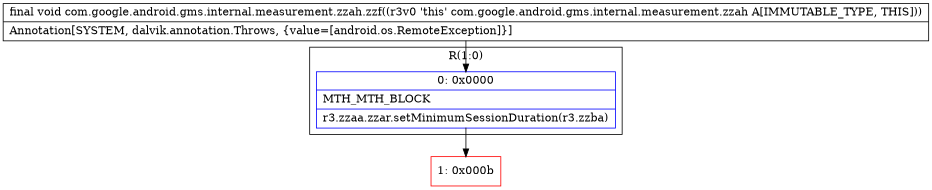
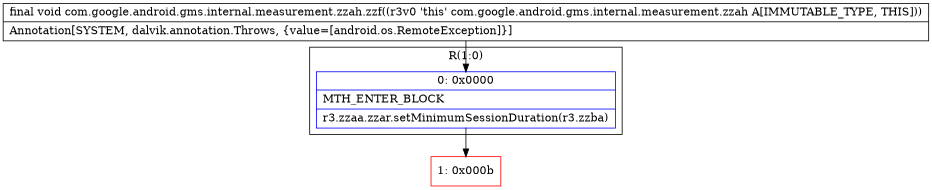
(377, 99) -> (384, 99)
